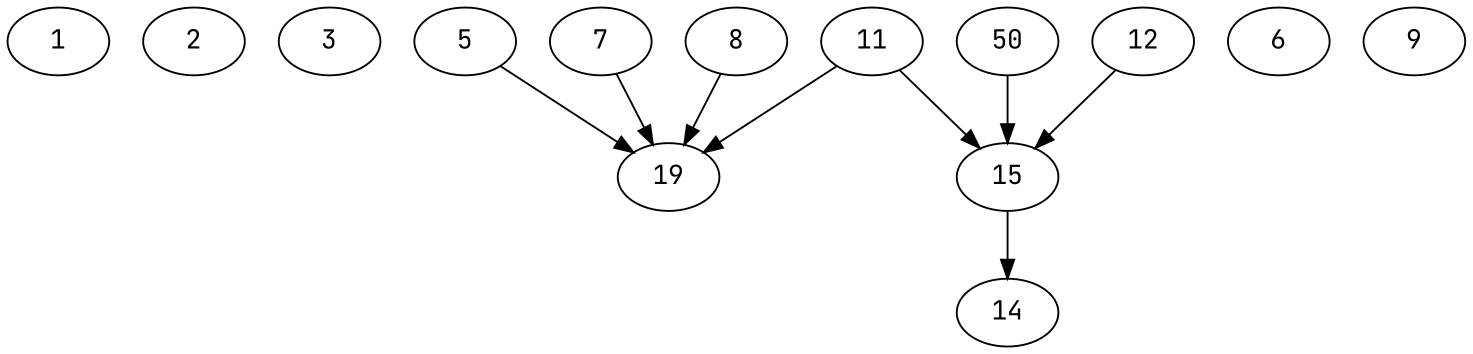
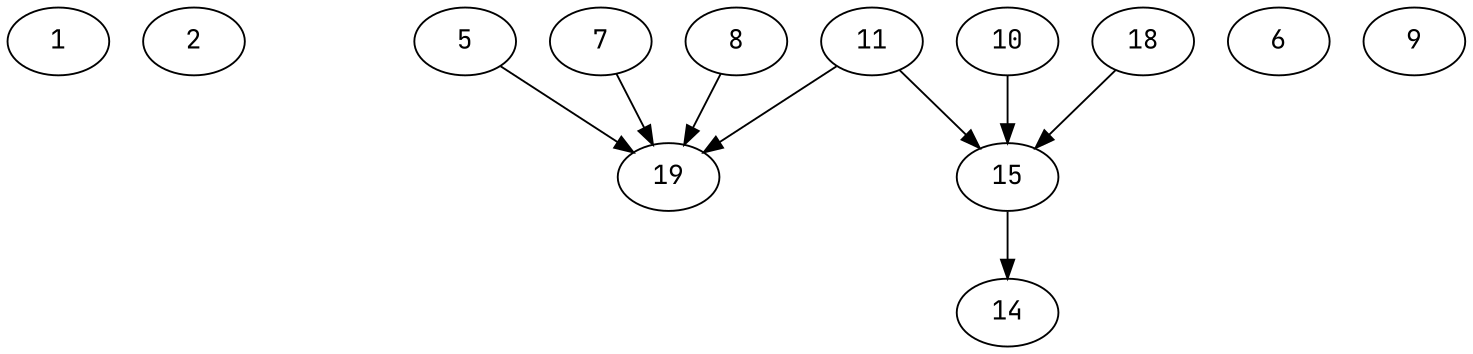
(330, 41) -> none
(1008, 41) -> (1008, 41)
(1143, 41) -> (1143, 41)
